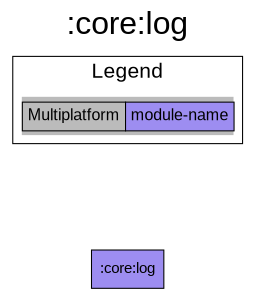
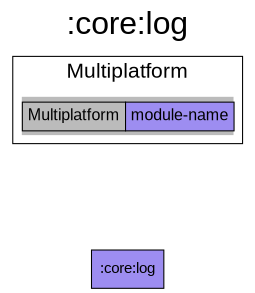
(128, 72) -> (128, 72)
